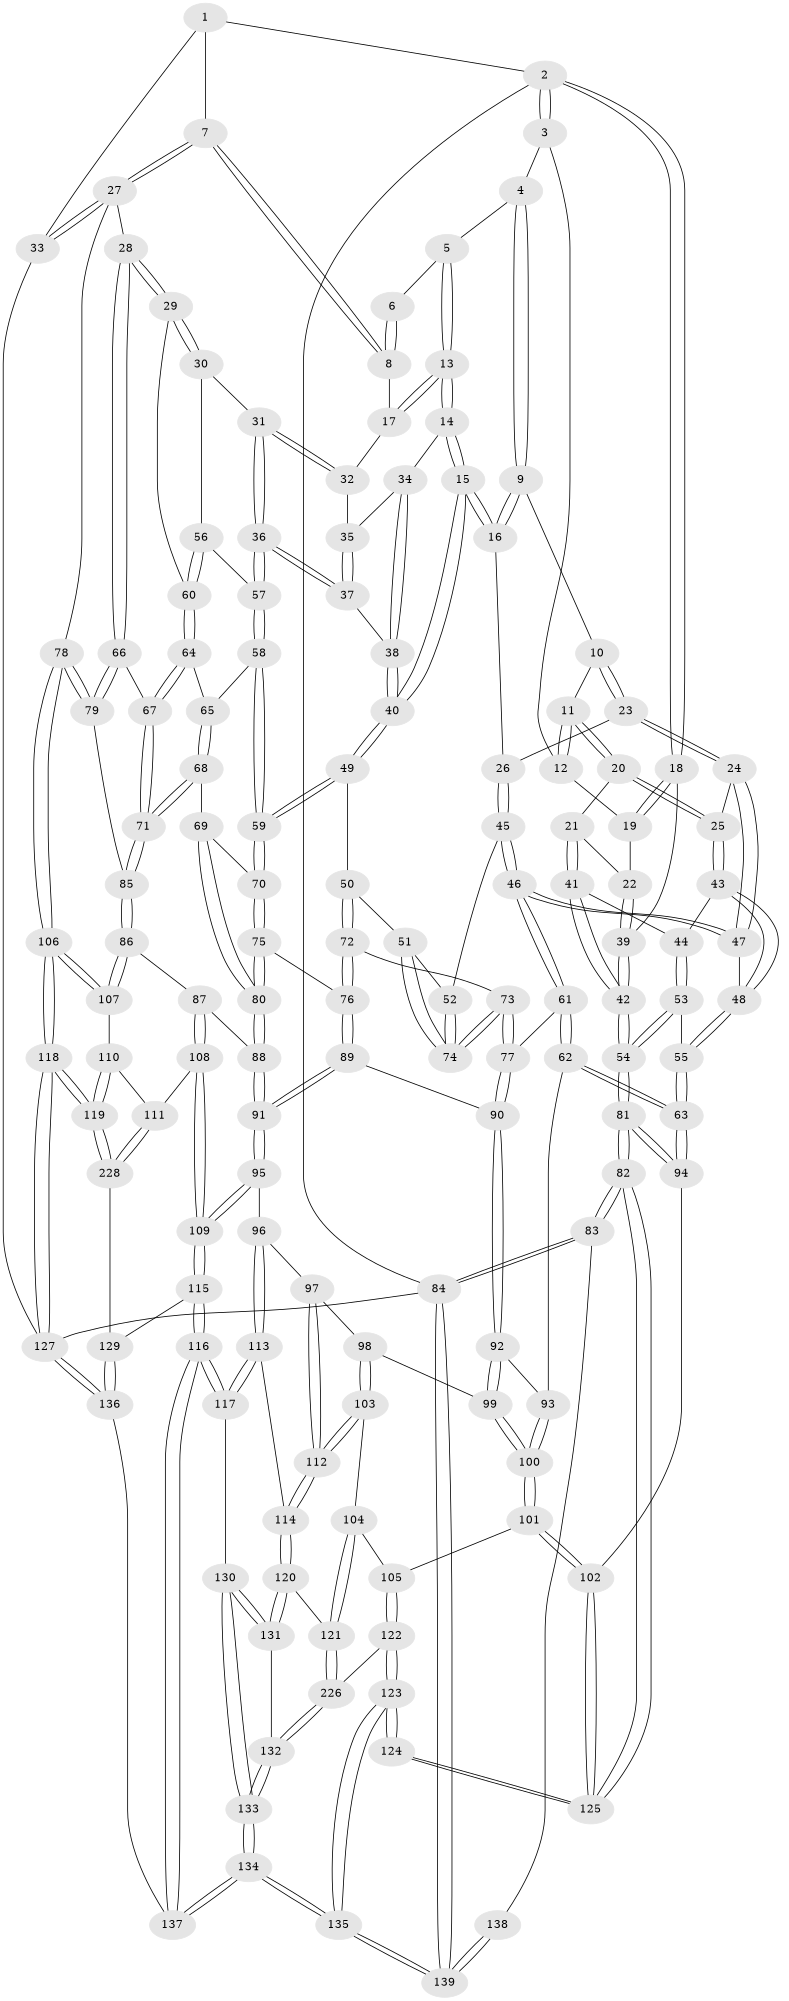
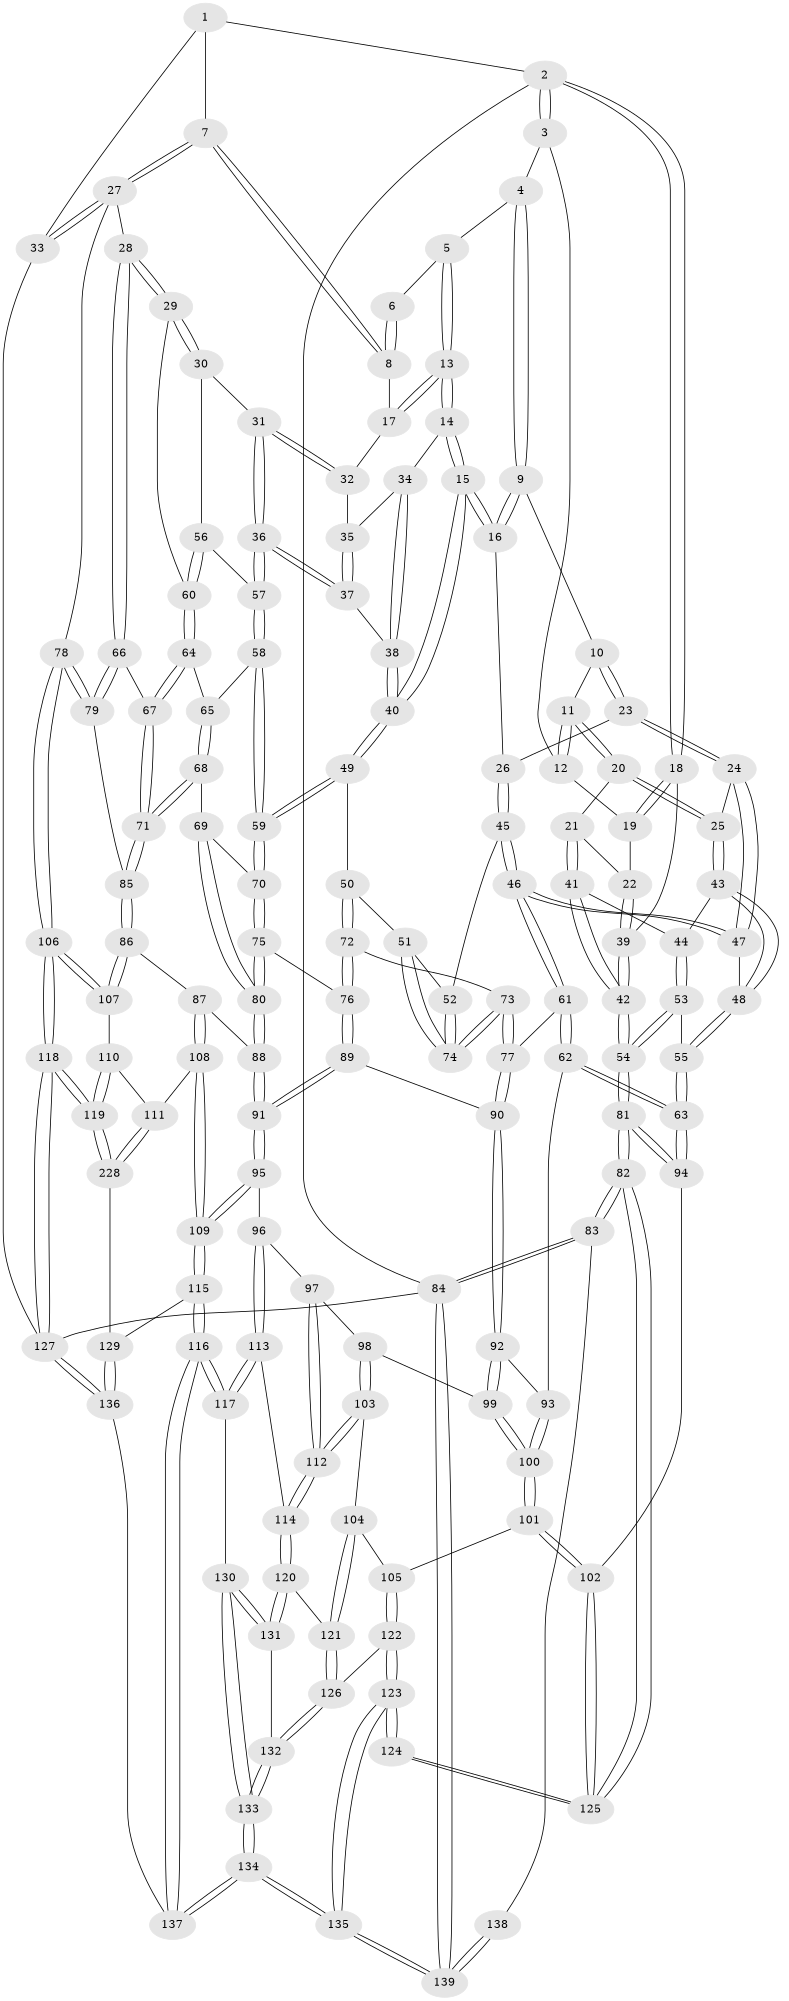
(332, 1694) -> (332, 1694)
